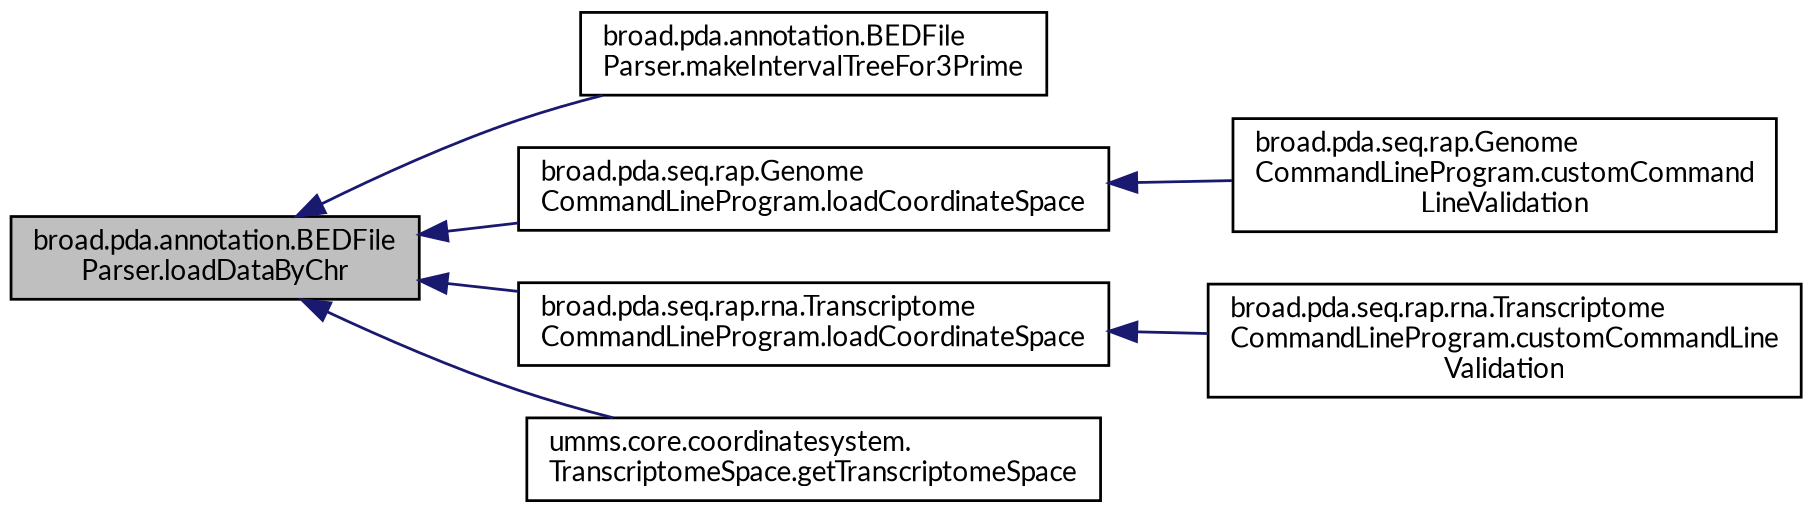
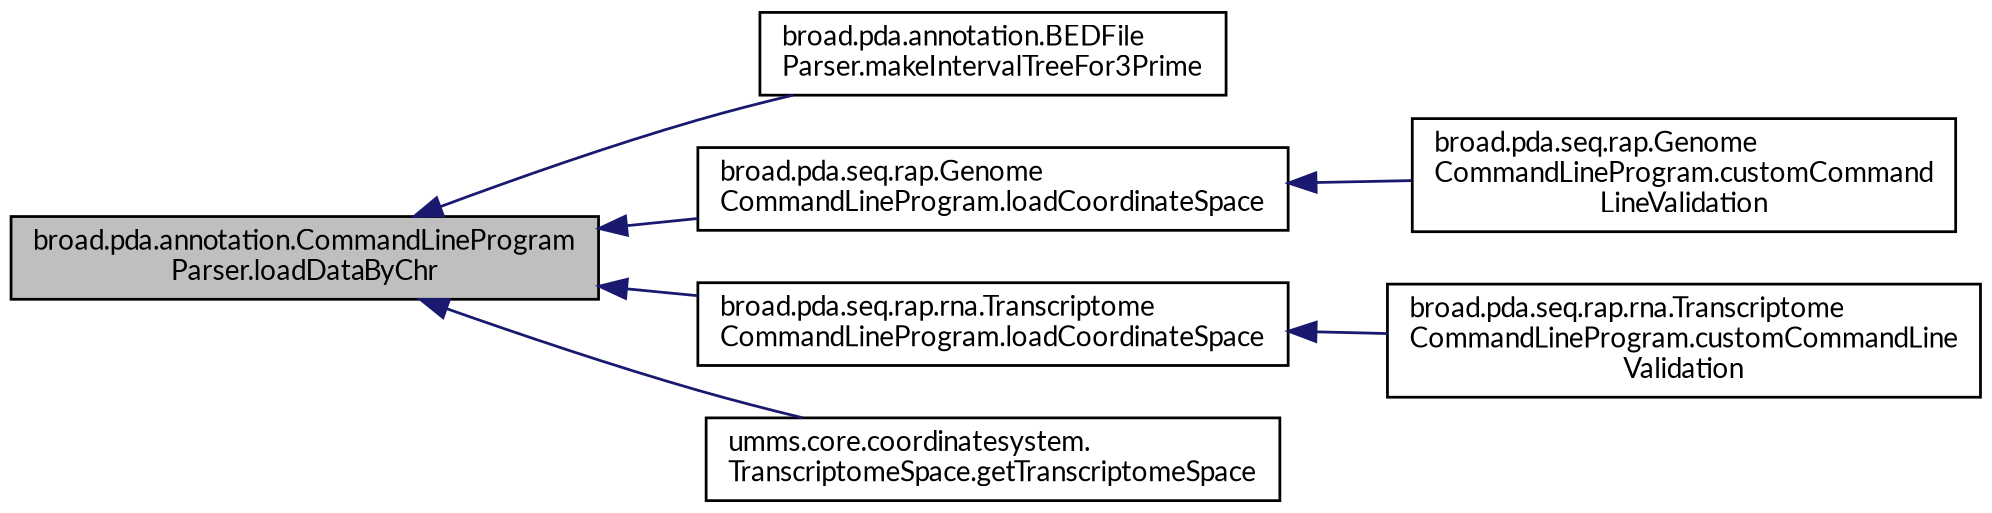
(215, 258) -> (305, 258)
